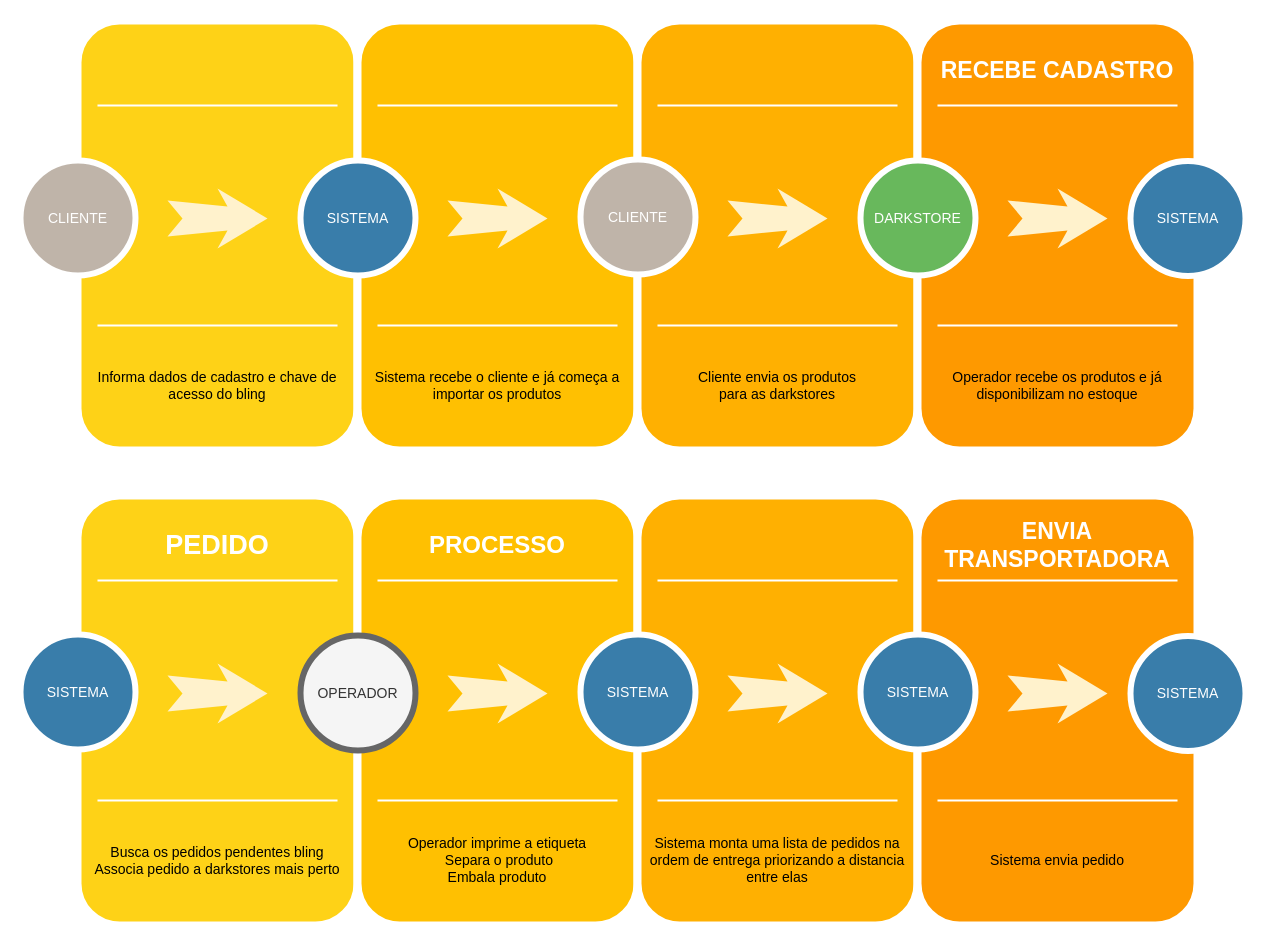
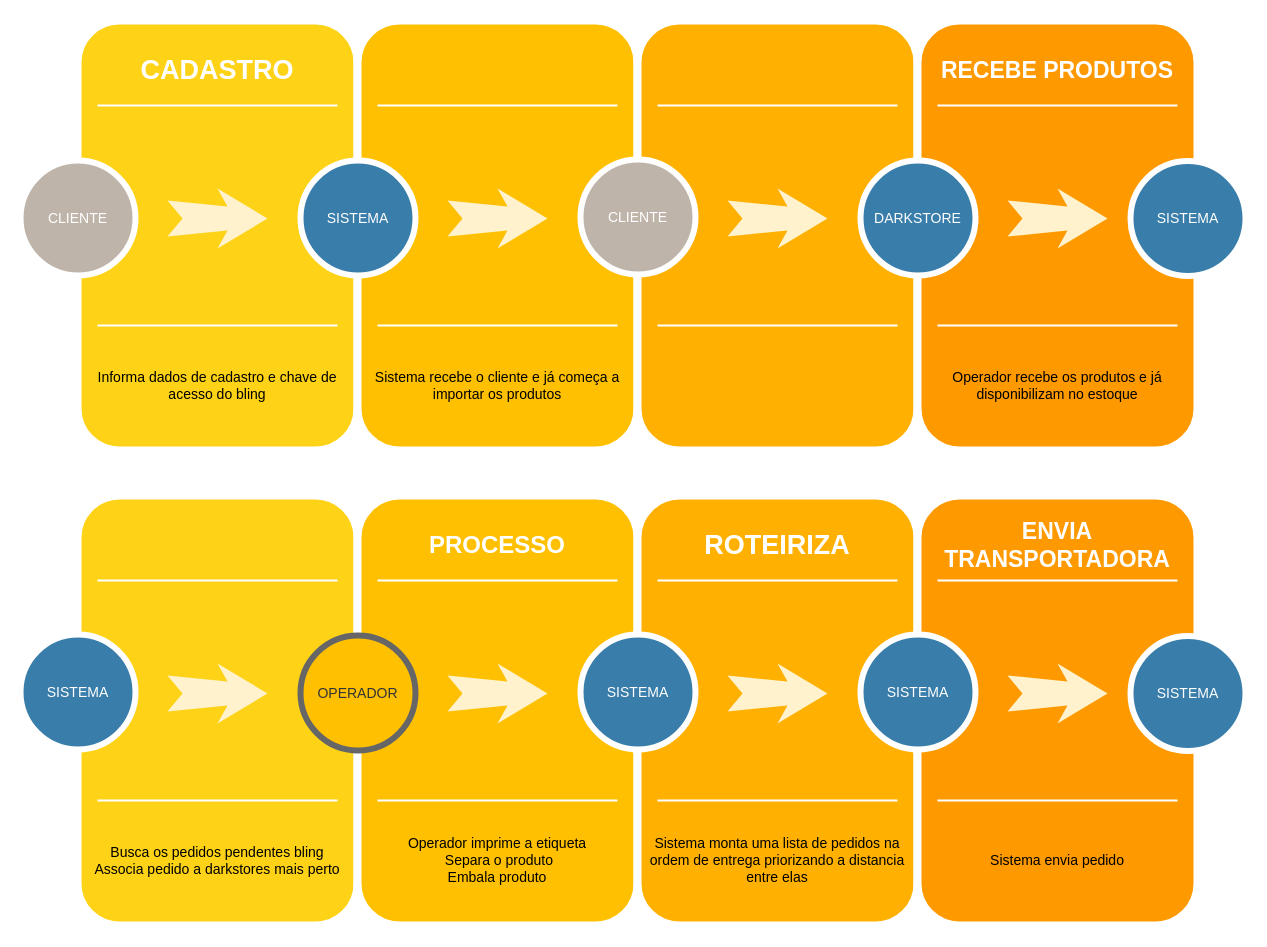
none -> (218, 71)
(1058, 71) -> (1058, 71)
(918, 218) -> (918, 218)
(778, 386) -> none
(218, 546) -> none
none -> (778, 546)
(358, 693) -> (358, 693)
